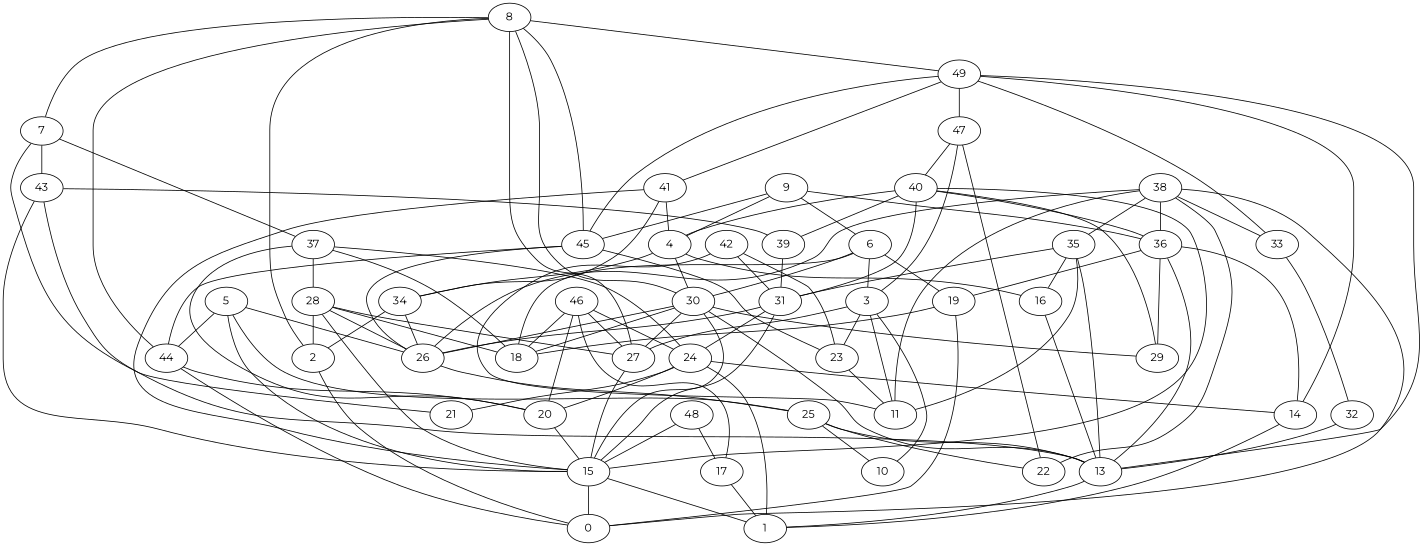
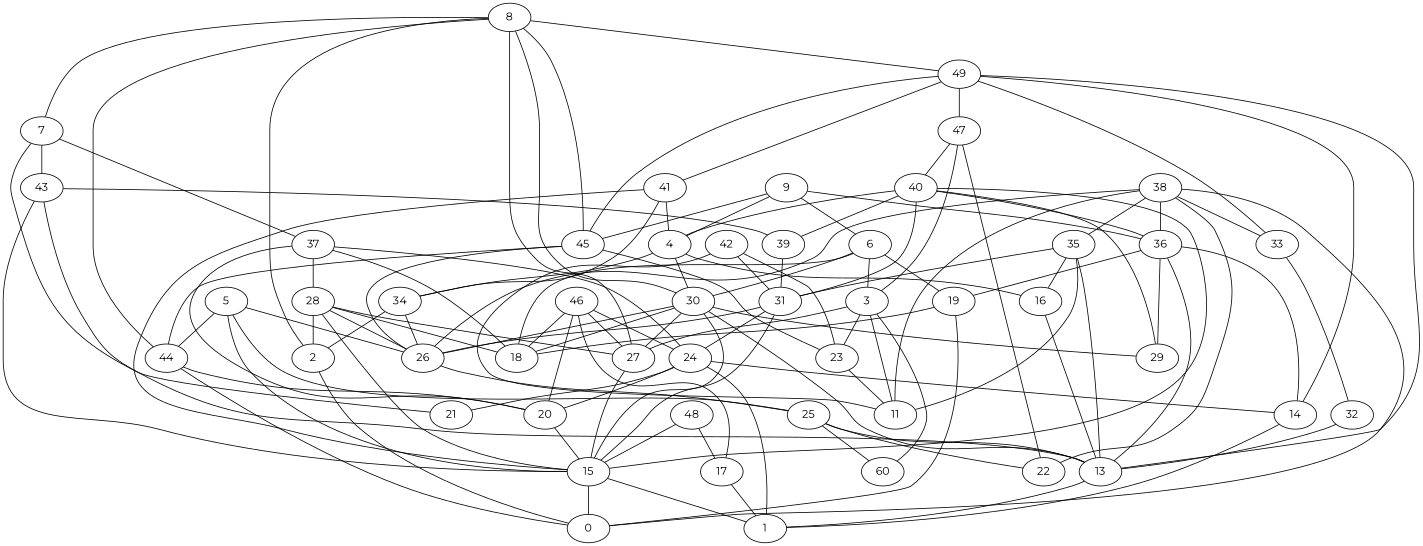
(883, 472) -> (883, 472)
